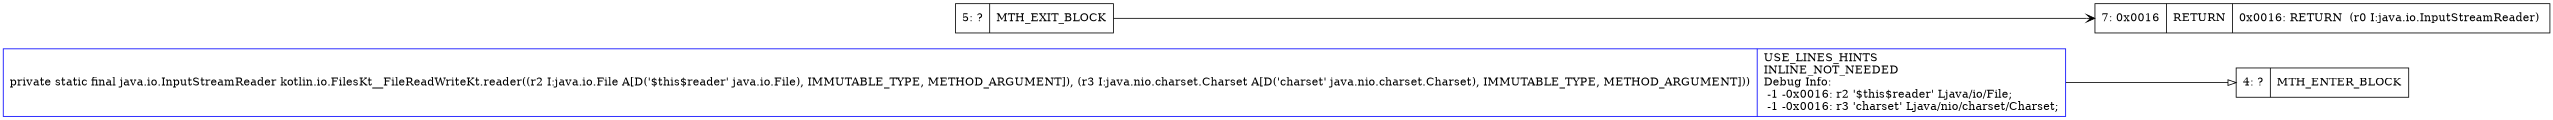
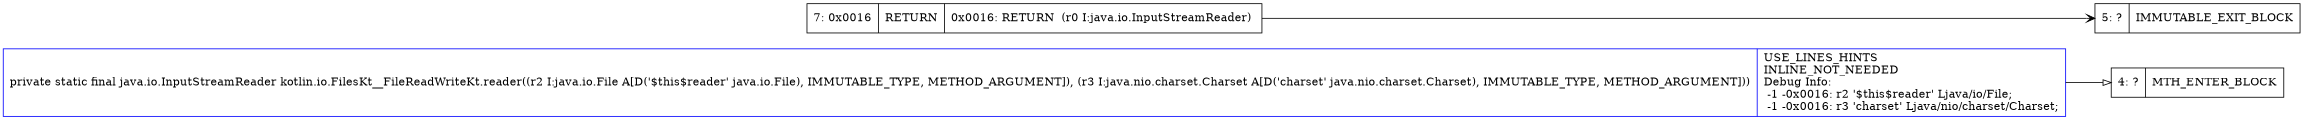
(1052, 18) -> (2215, 18)
(1600, 18) -> (1674, 18)
